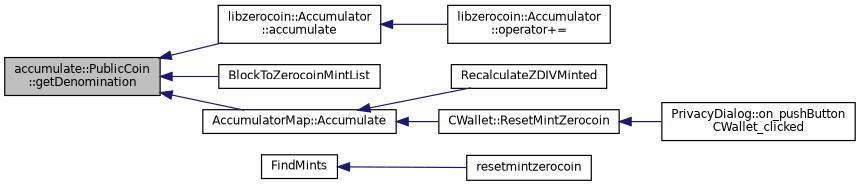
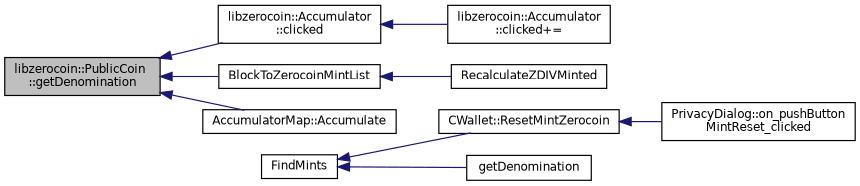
(299, 24) -> (299, 24)
(529, 24) -> (529, 24)
(82, 77) -> (82, 77)
(420, 98) -> (422, 77)
(424, 122) -> (410, 145)
(759, 122) -> (759, 122)
(529, 168) -> (529, 168)
